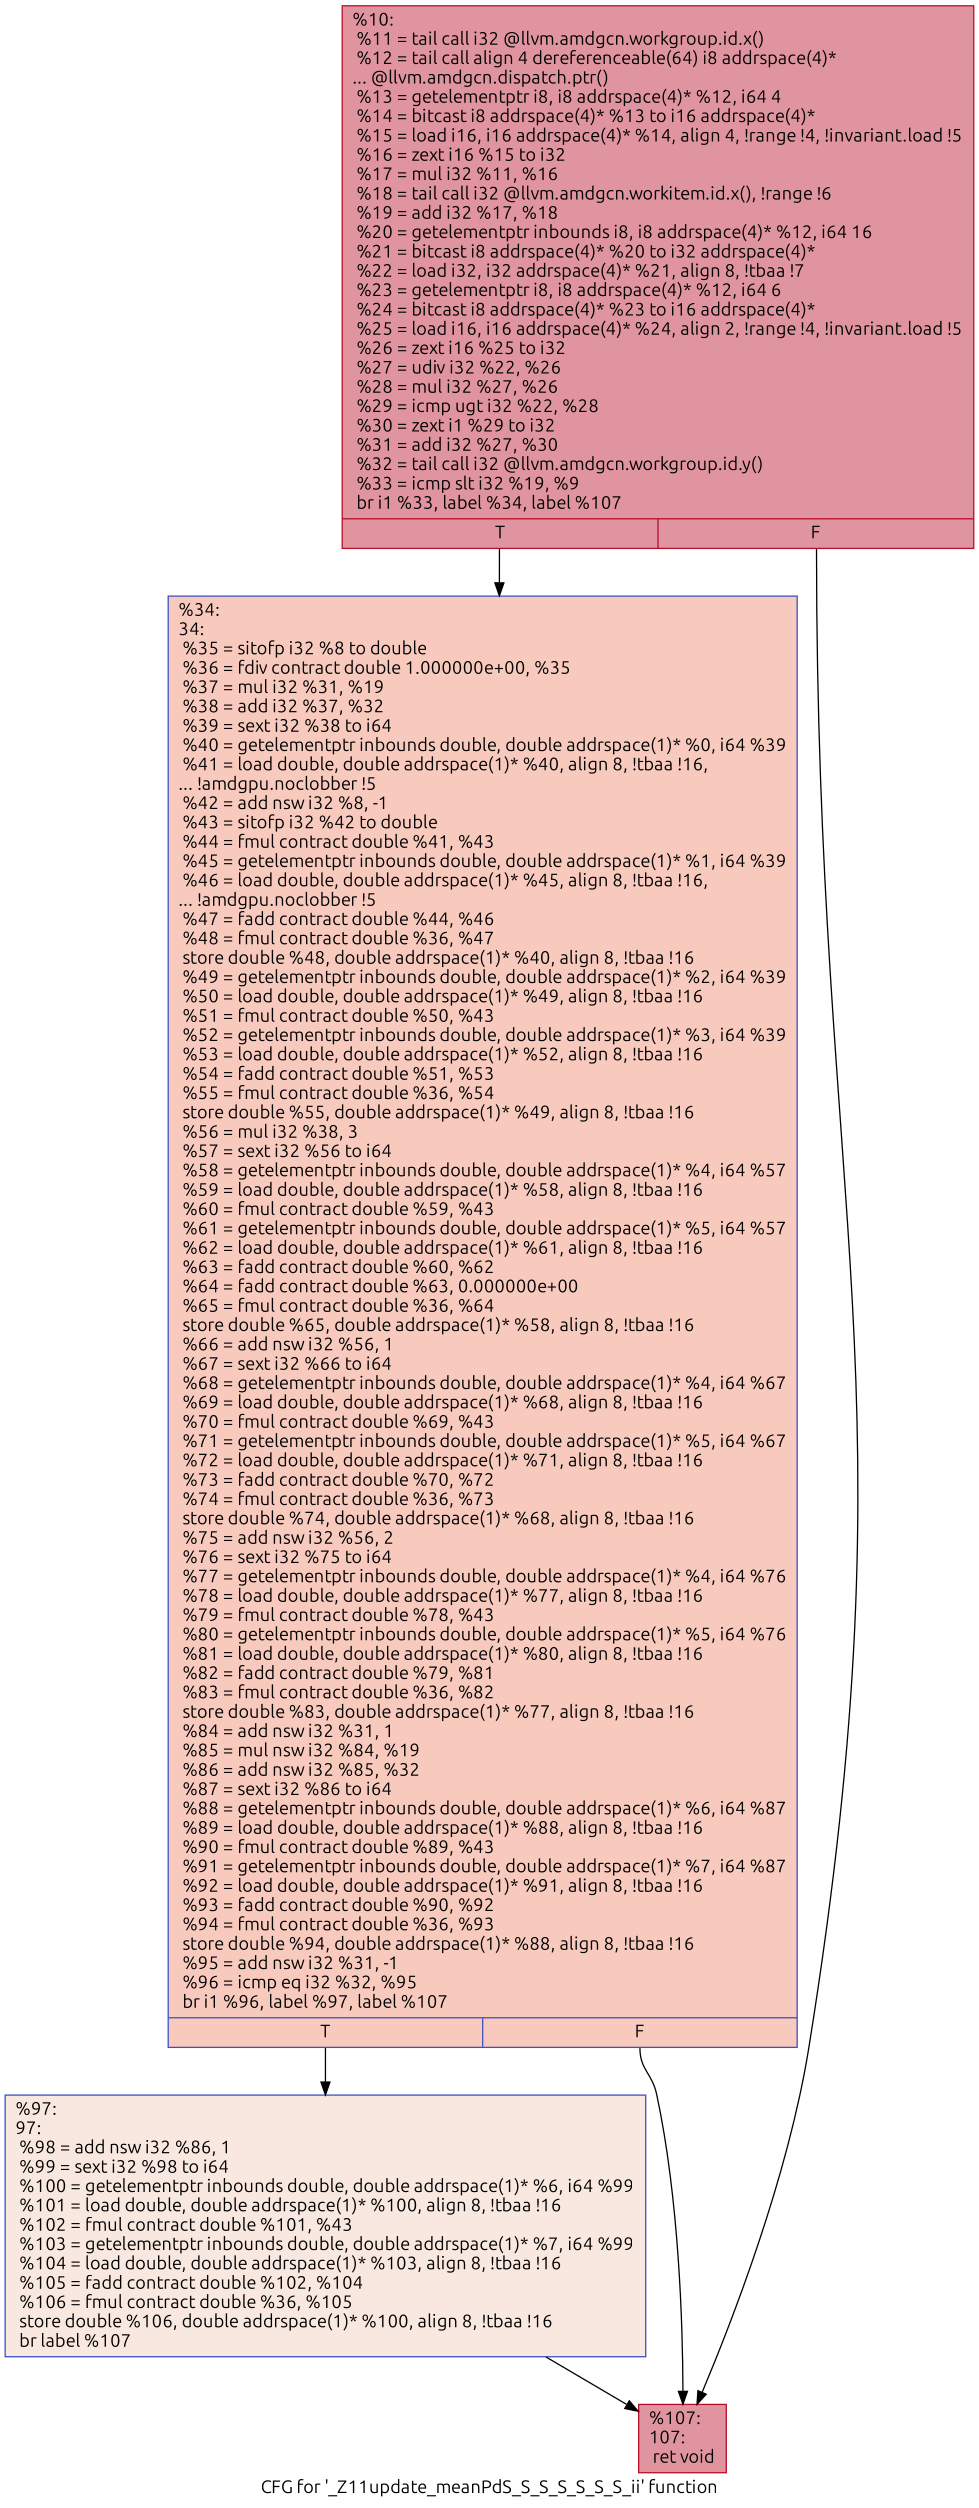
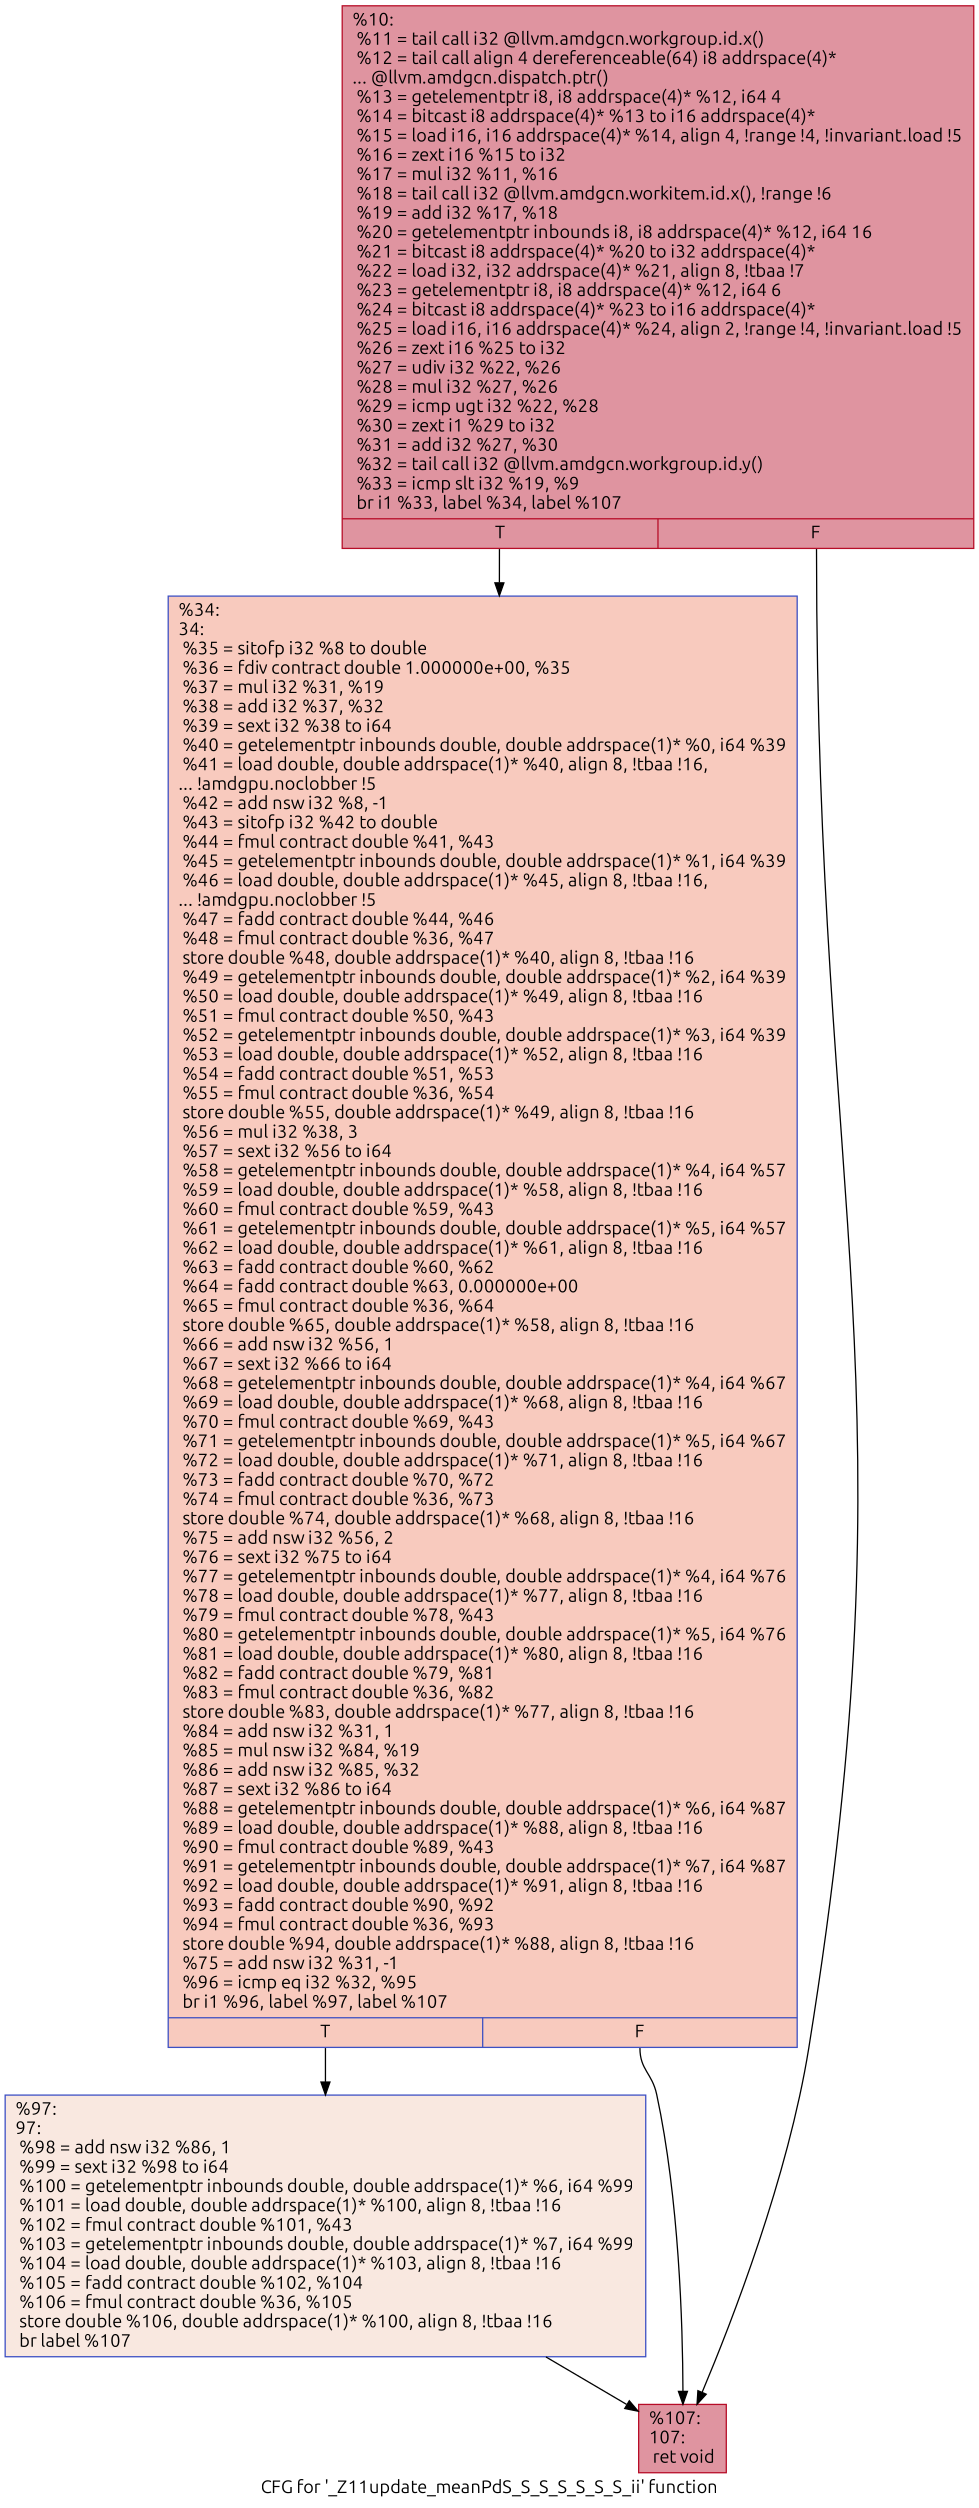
(289, 1964) -> (289, 1964)
